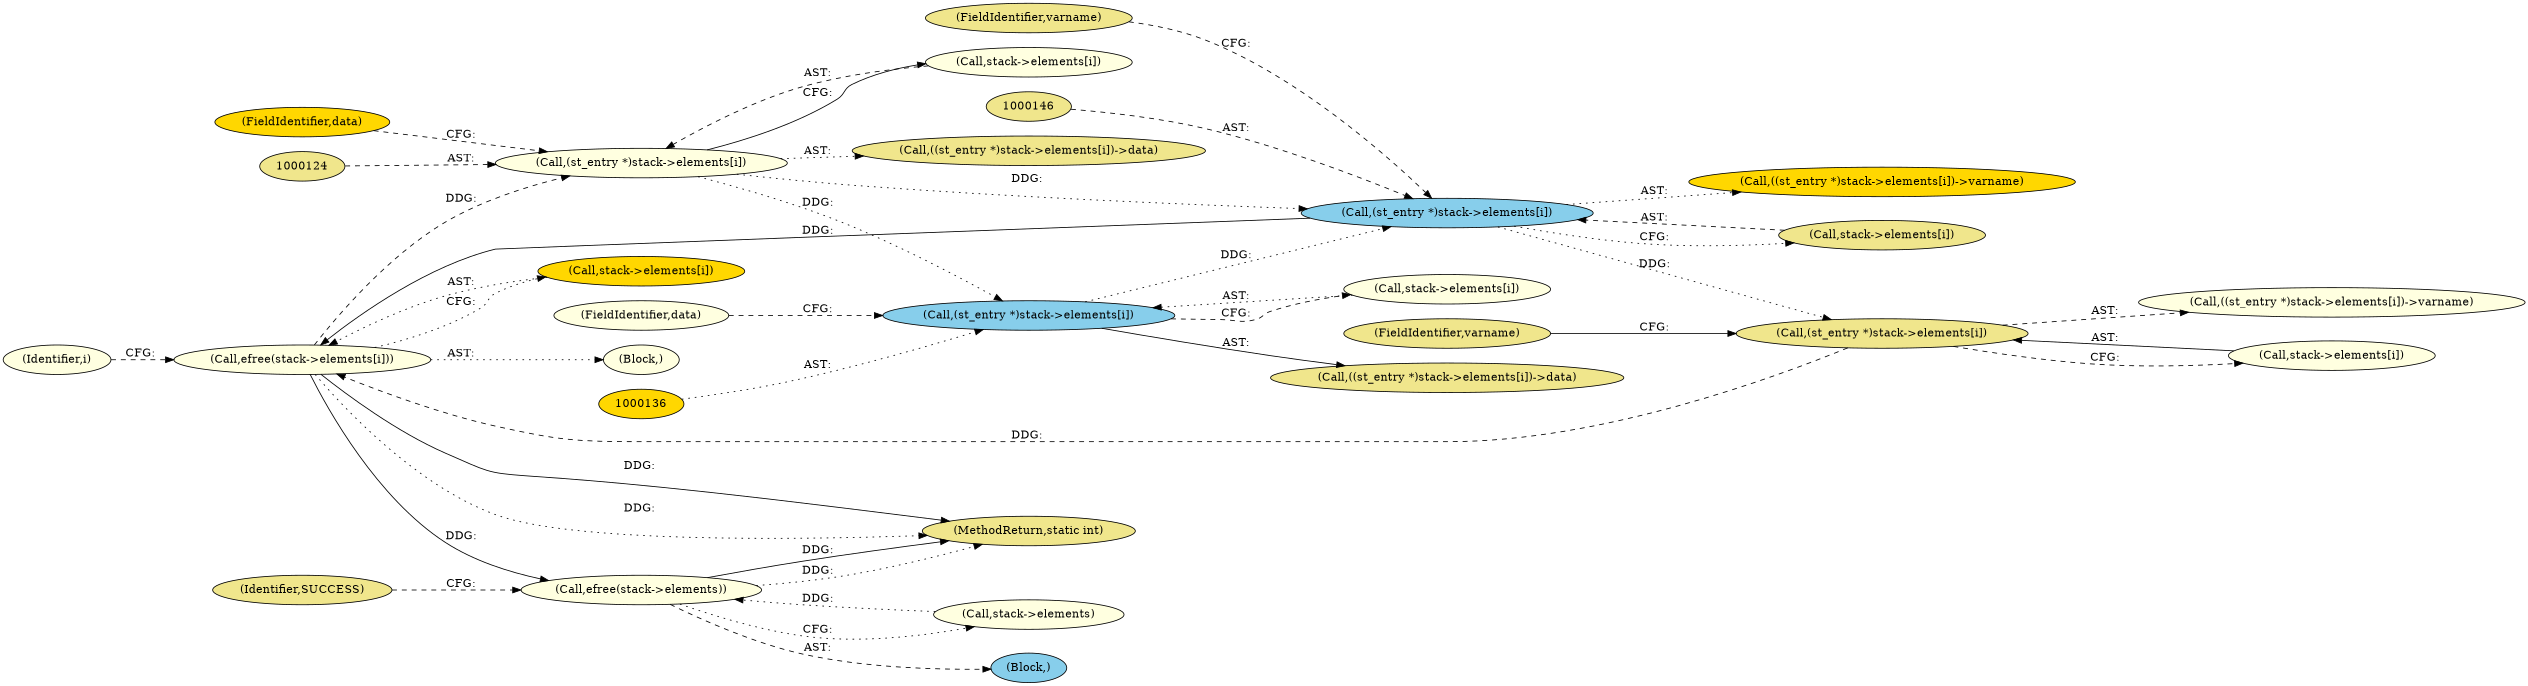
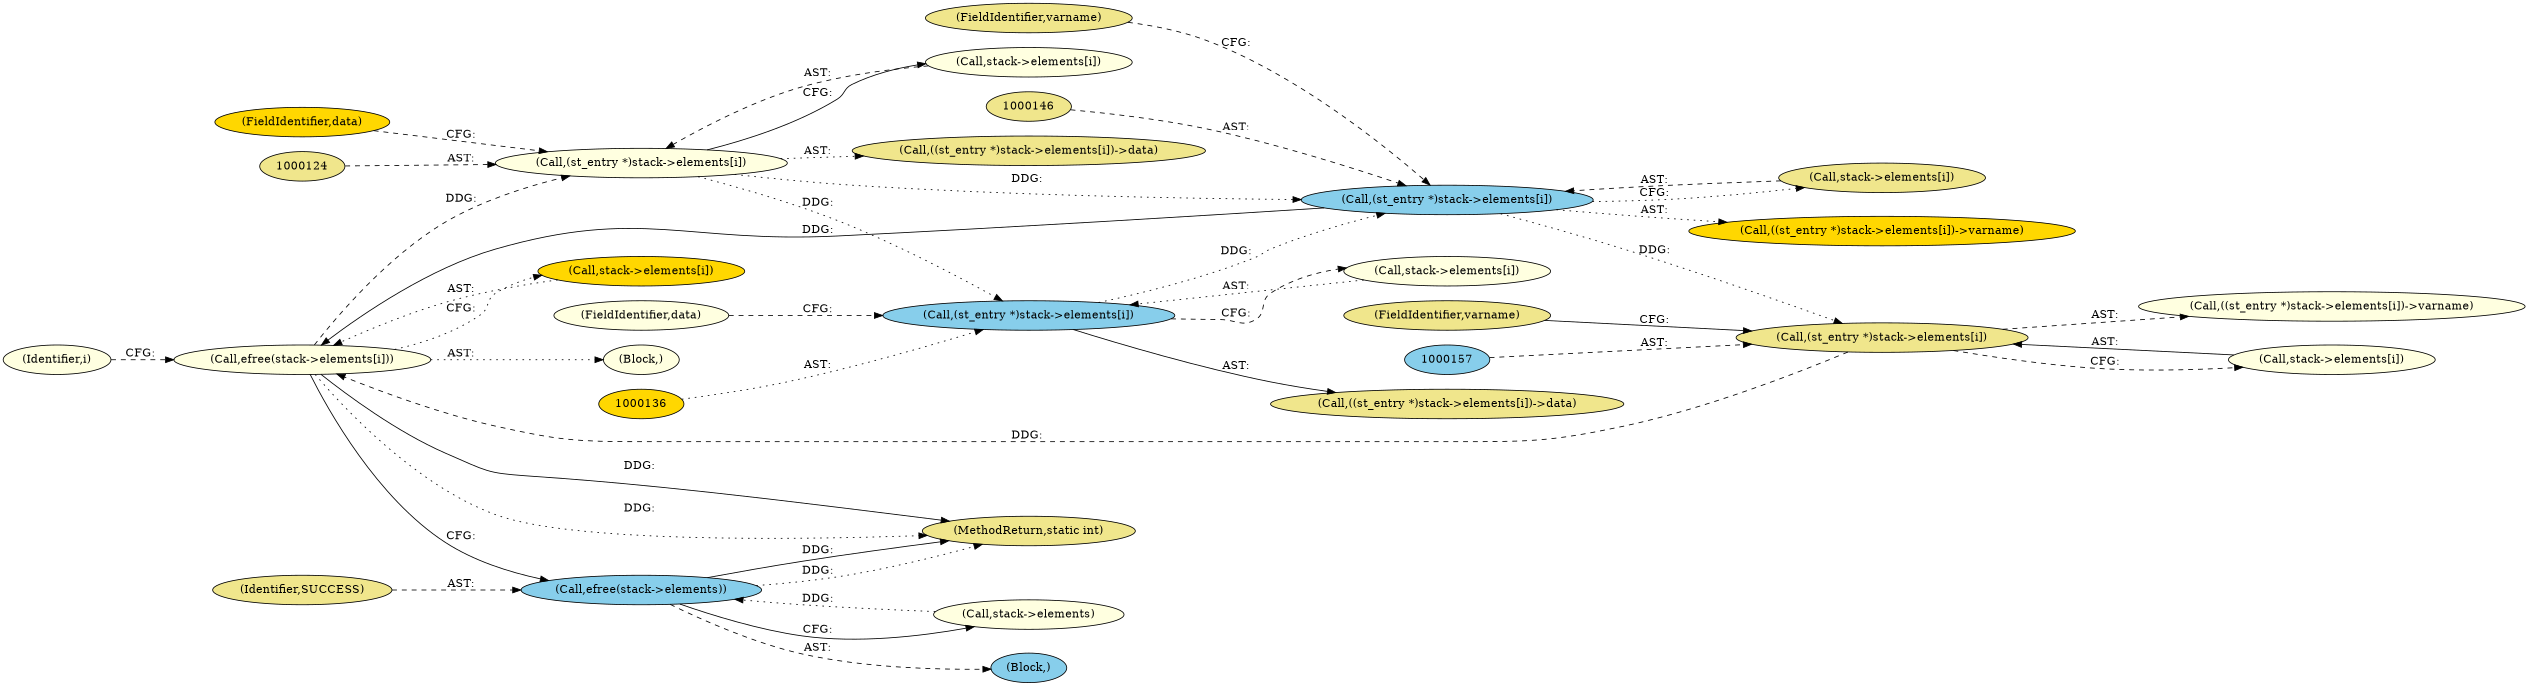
none -> (1447, 360)
(463, 536) -> (463, 536)
(463, 584) -> (463, 584)
(641, 590) -> (641, 590)
(821, 638) -> (821, 638)
